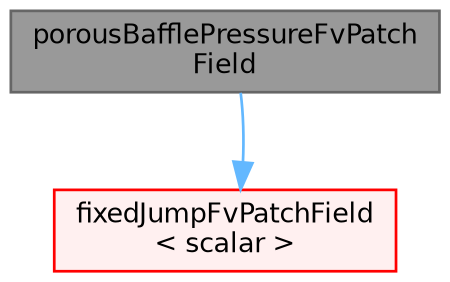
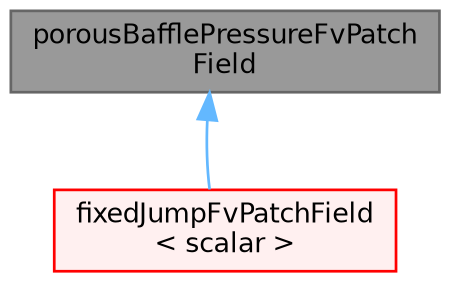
(243, 128) -> (207, 155)
